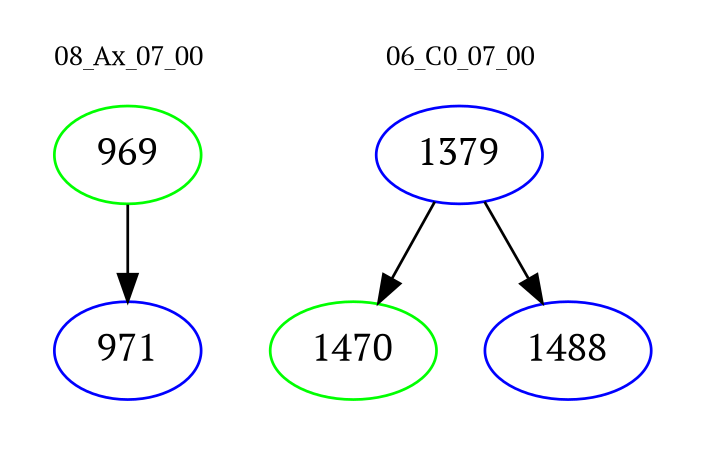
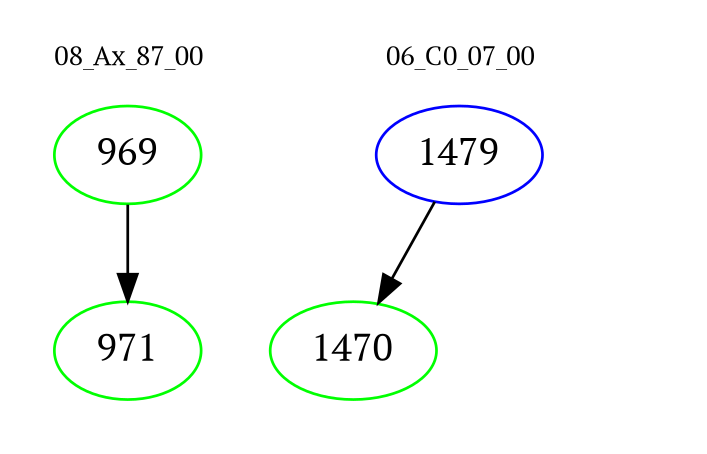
(129, 58) -> (129, 58)
(459, 155) -> (459, 155)
(128, 351) -> (128, 351)
(568, 351) -> none
